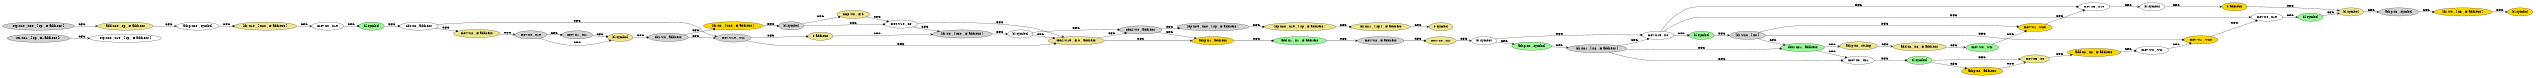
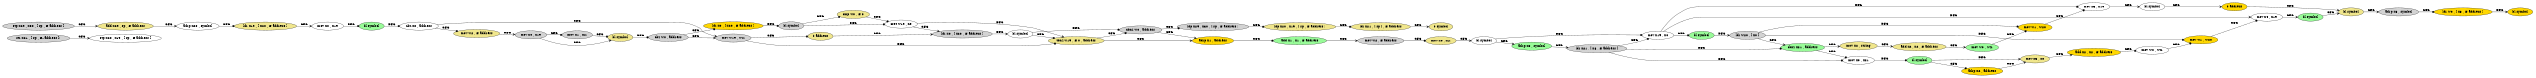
(1859, 46) -> (1859, 46)
